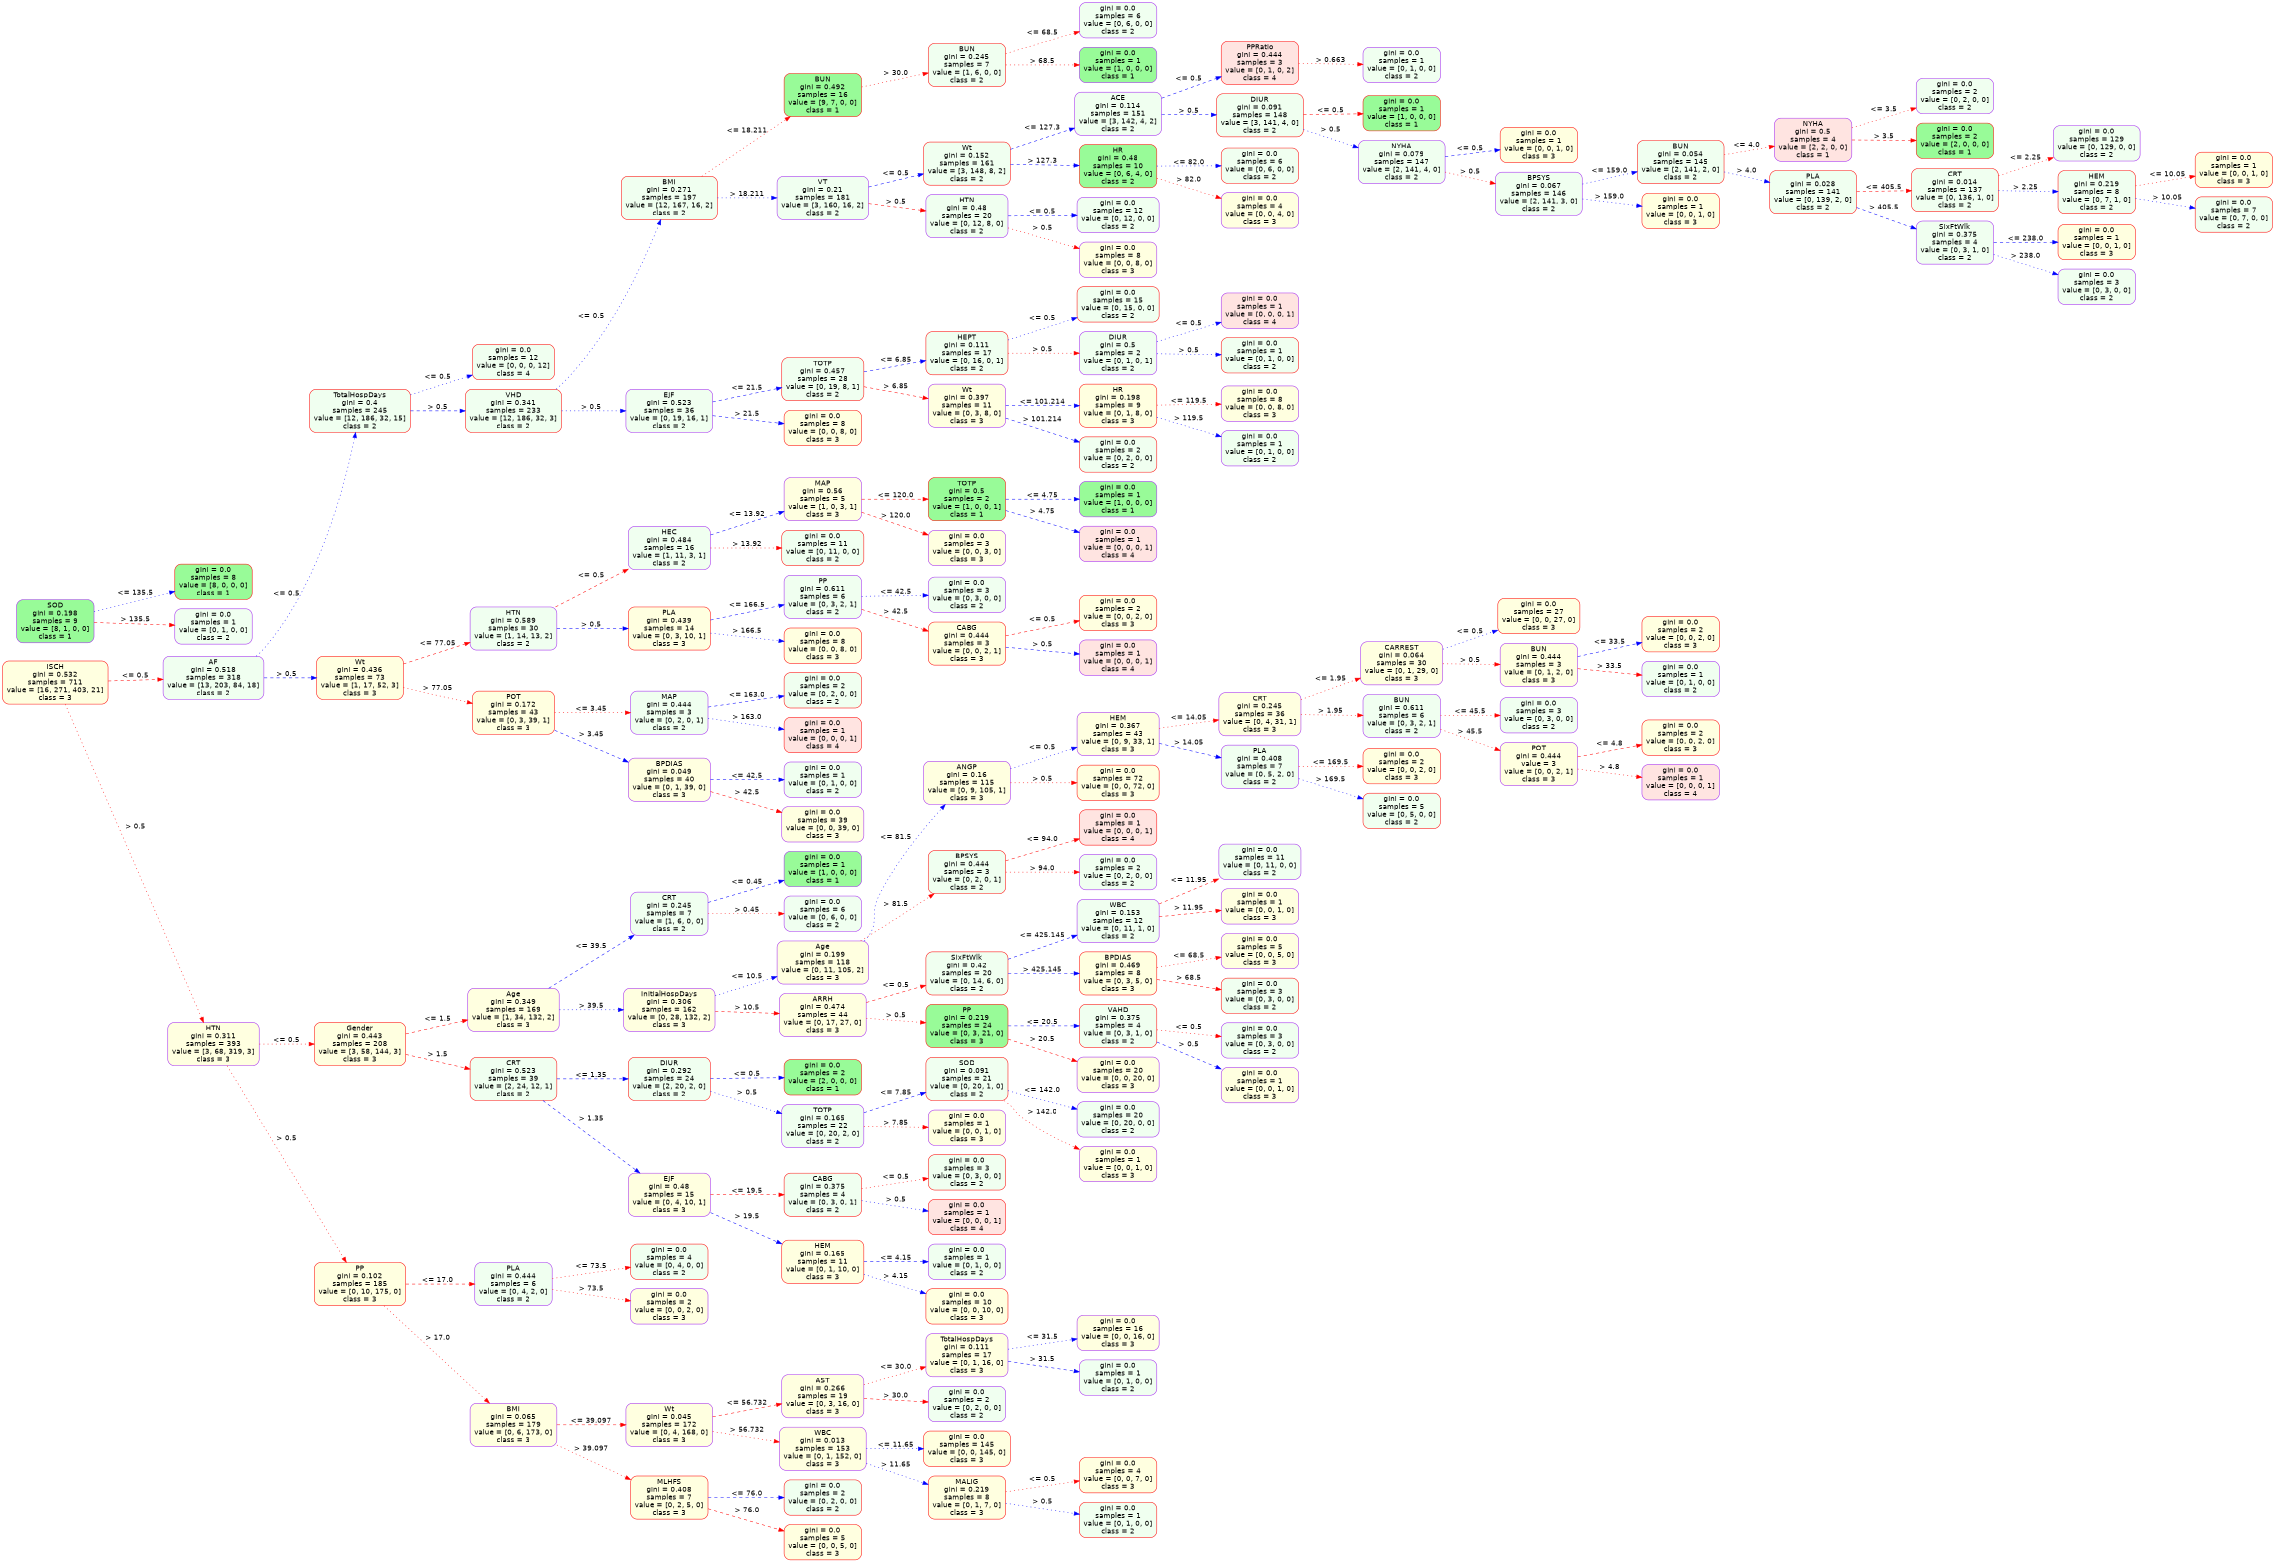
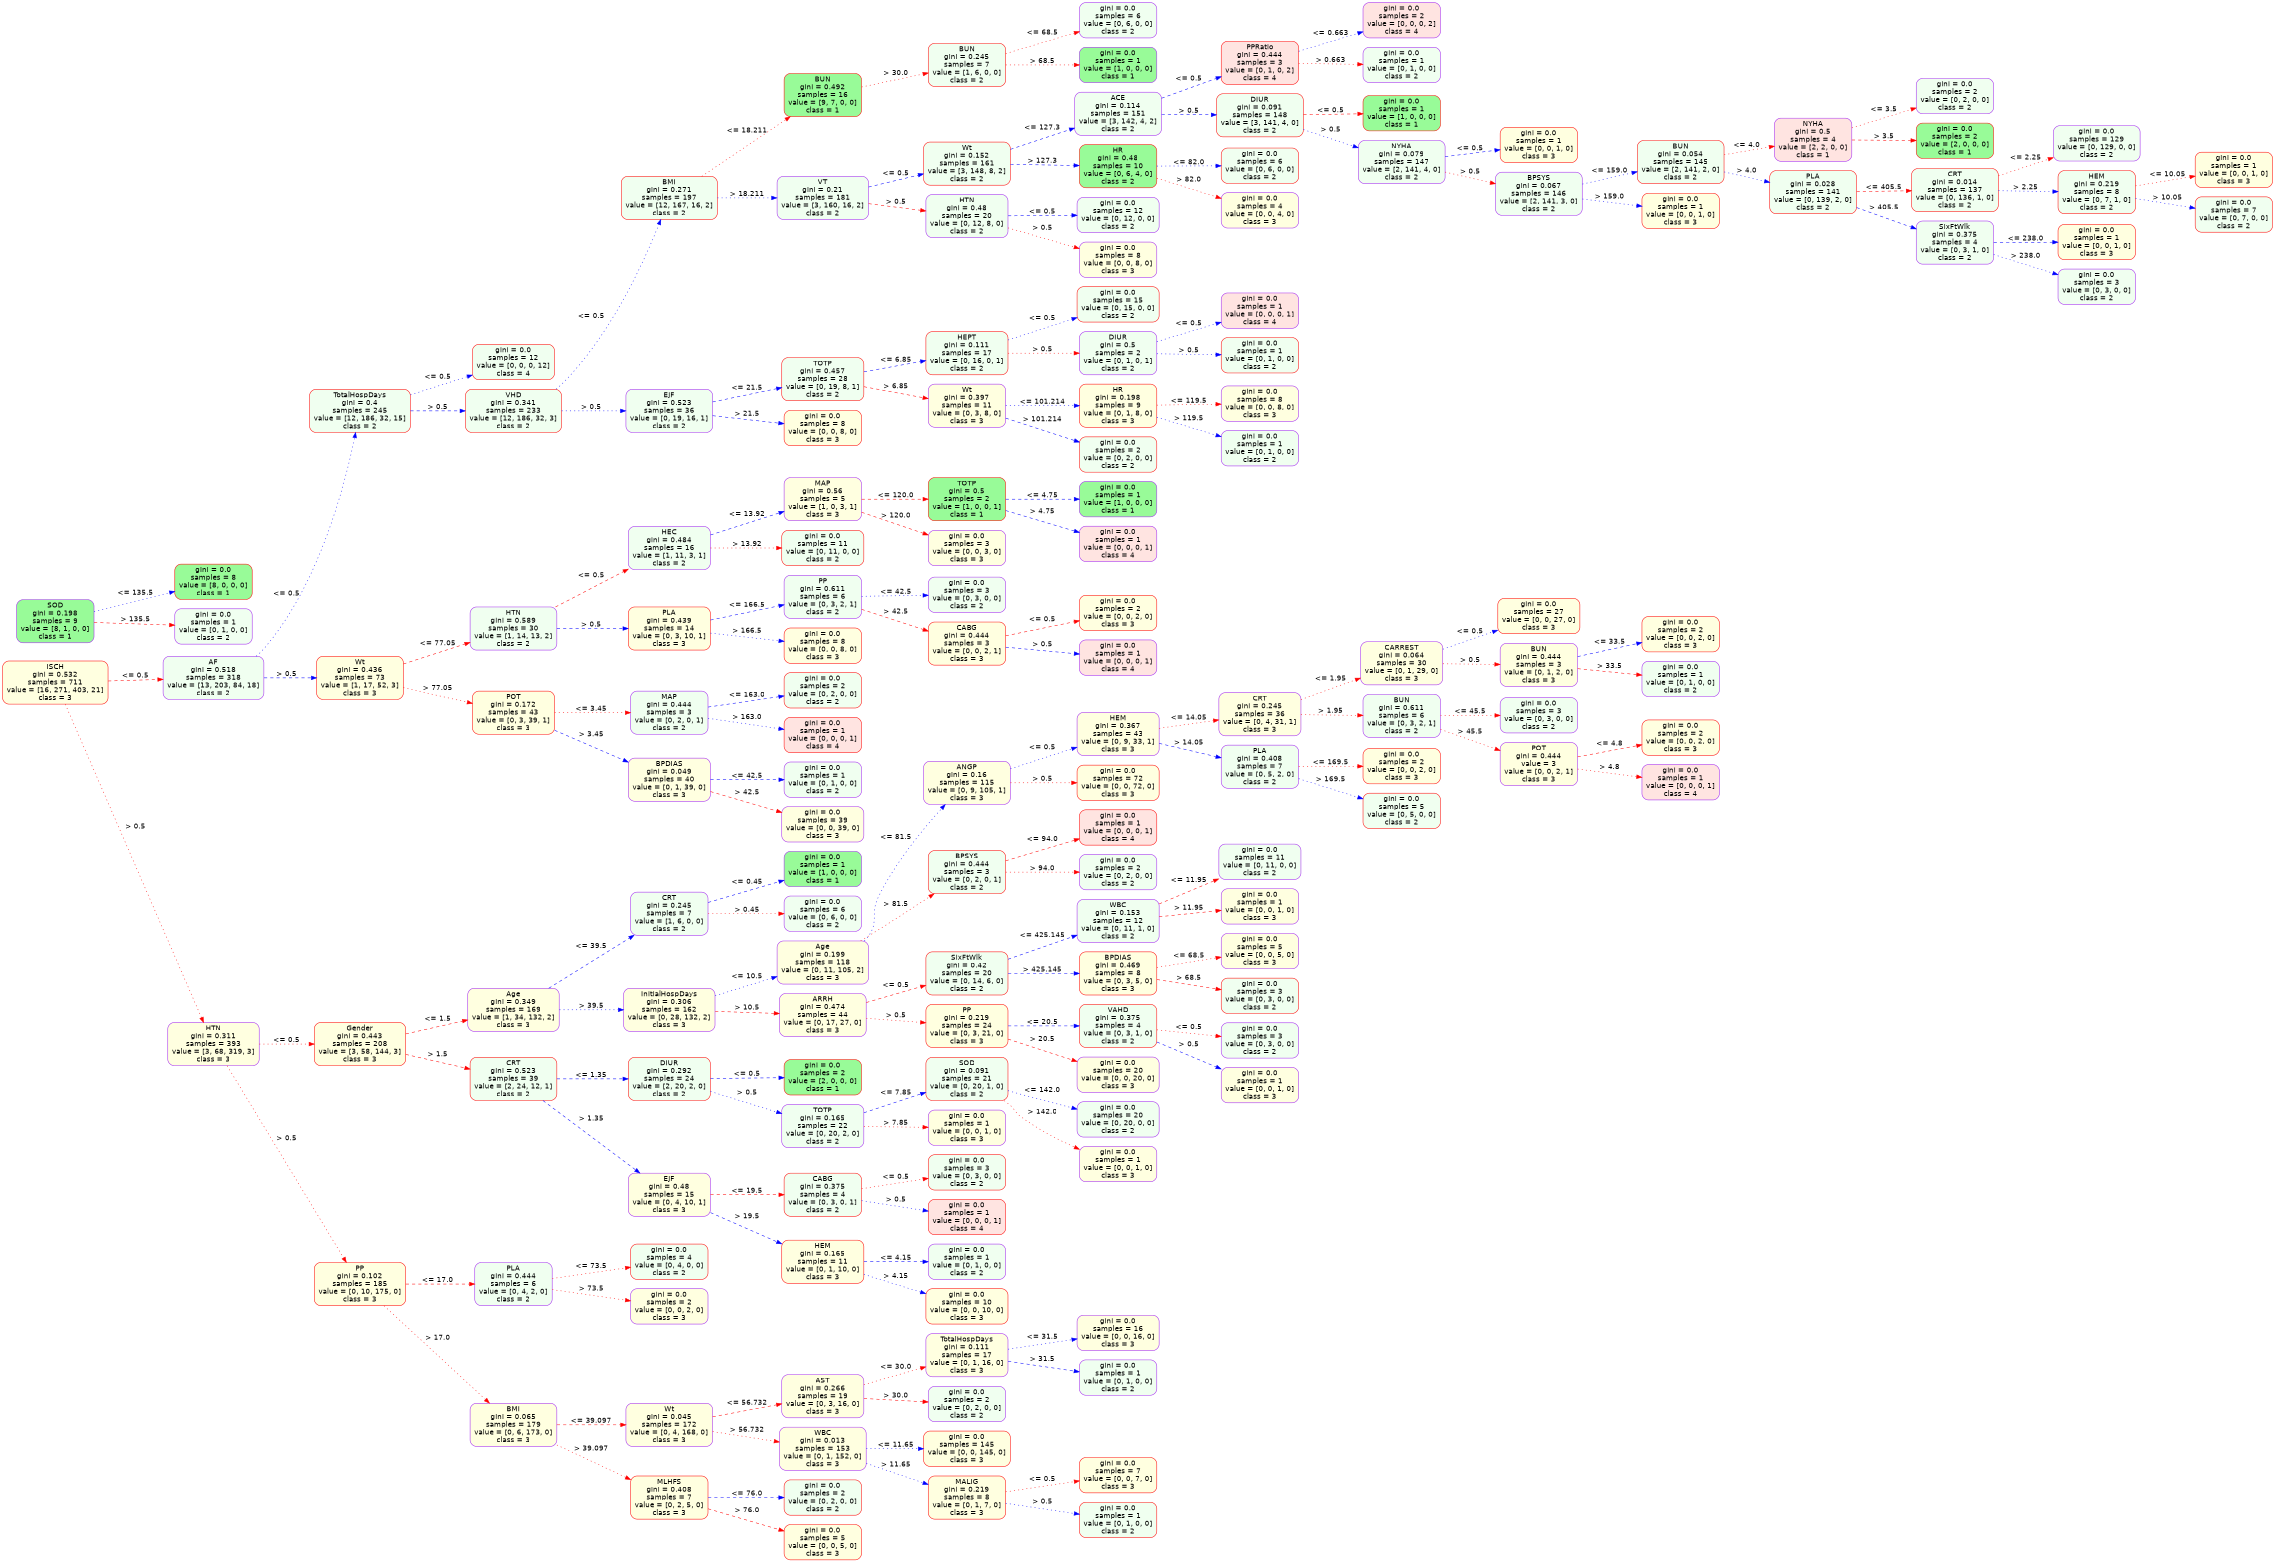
none -> (1402, 20)
(1040, 406) -> (1040, 406)
(967, 1026) -> (967, 1026)
(1118, 1475) -> (1118, 1475)
